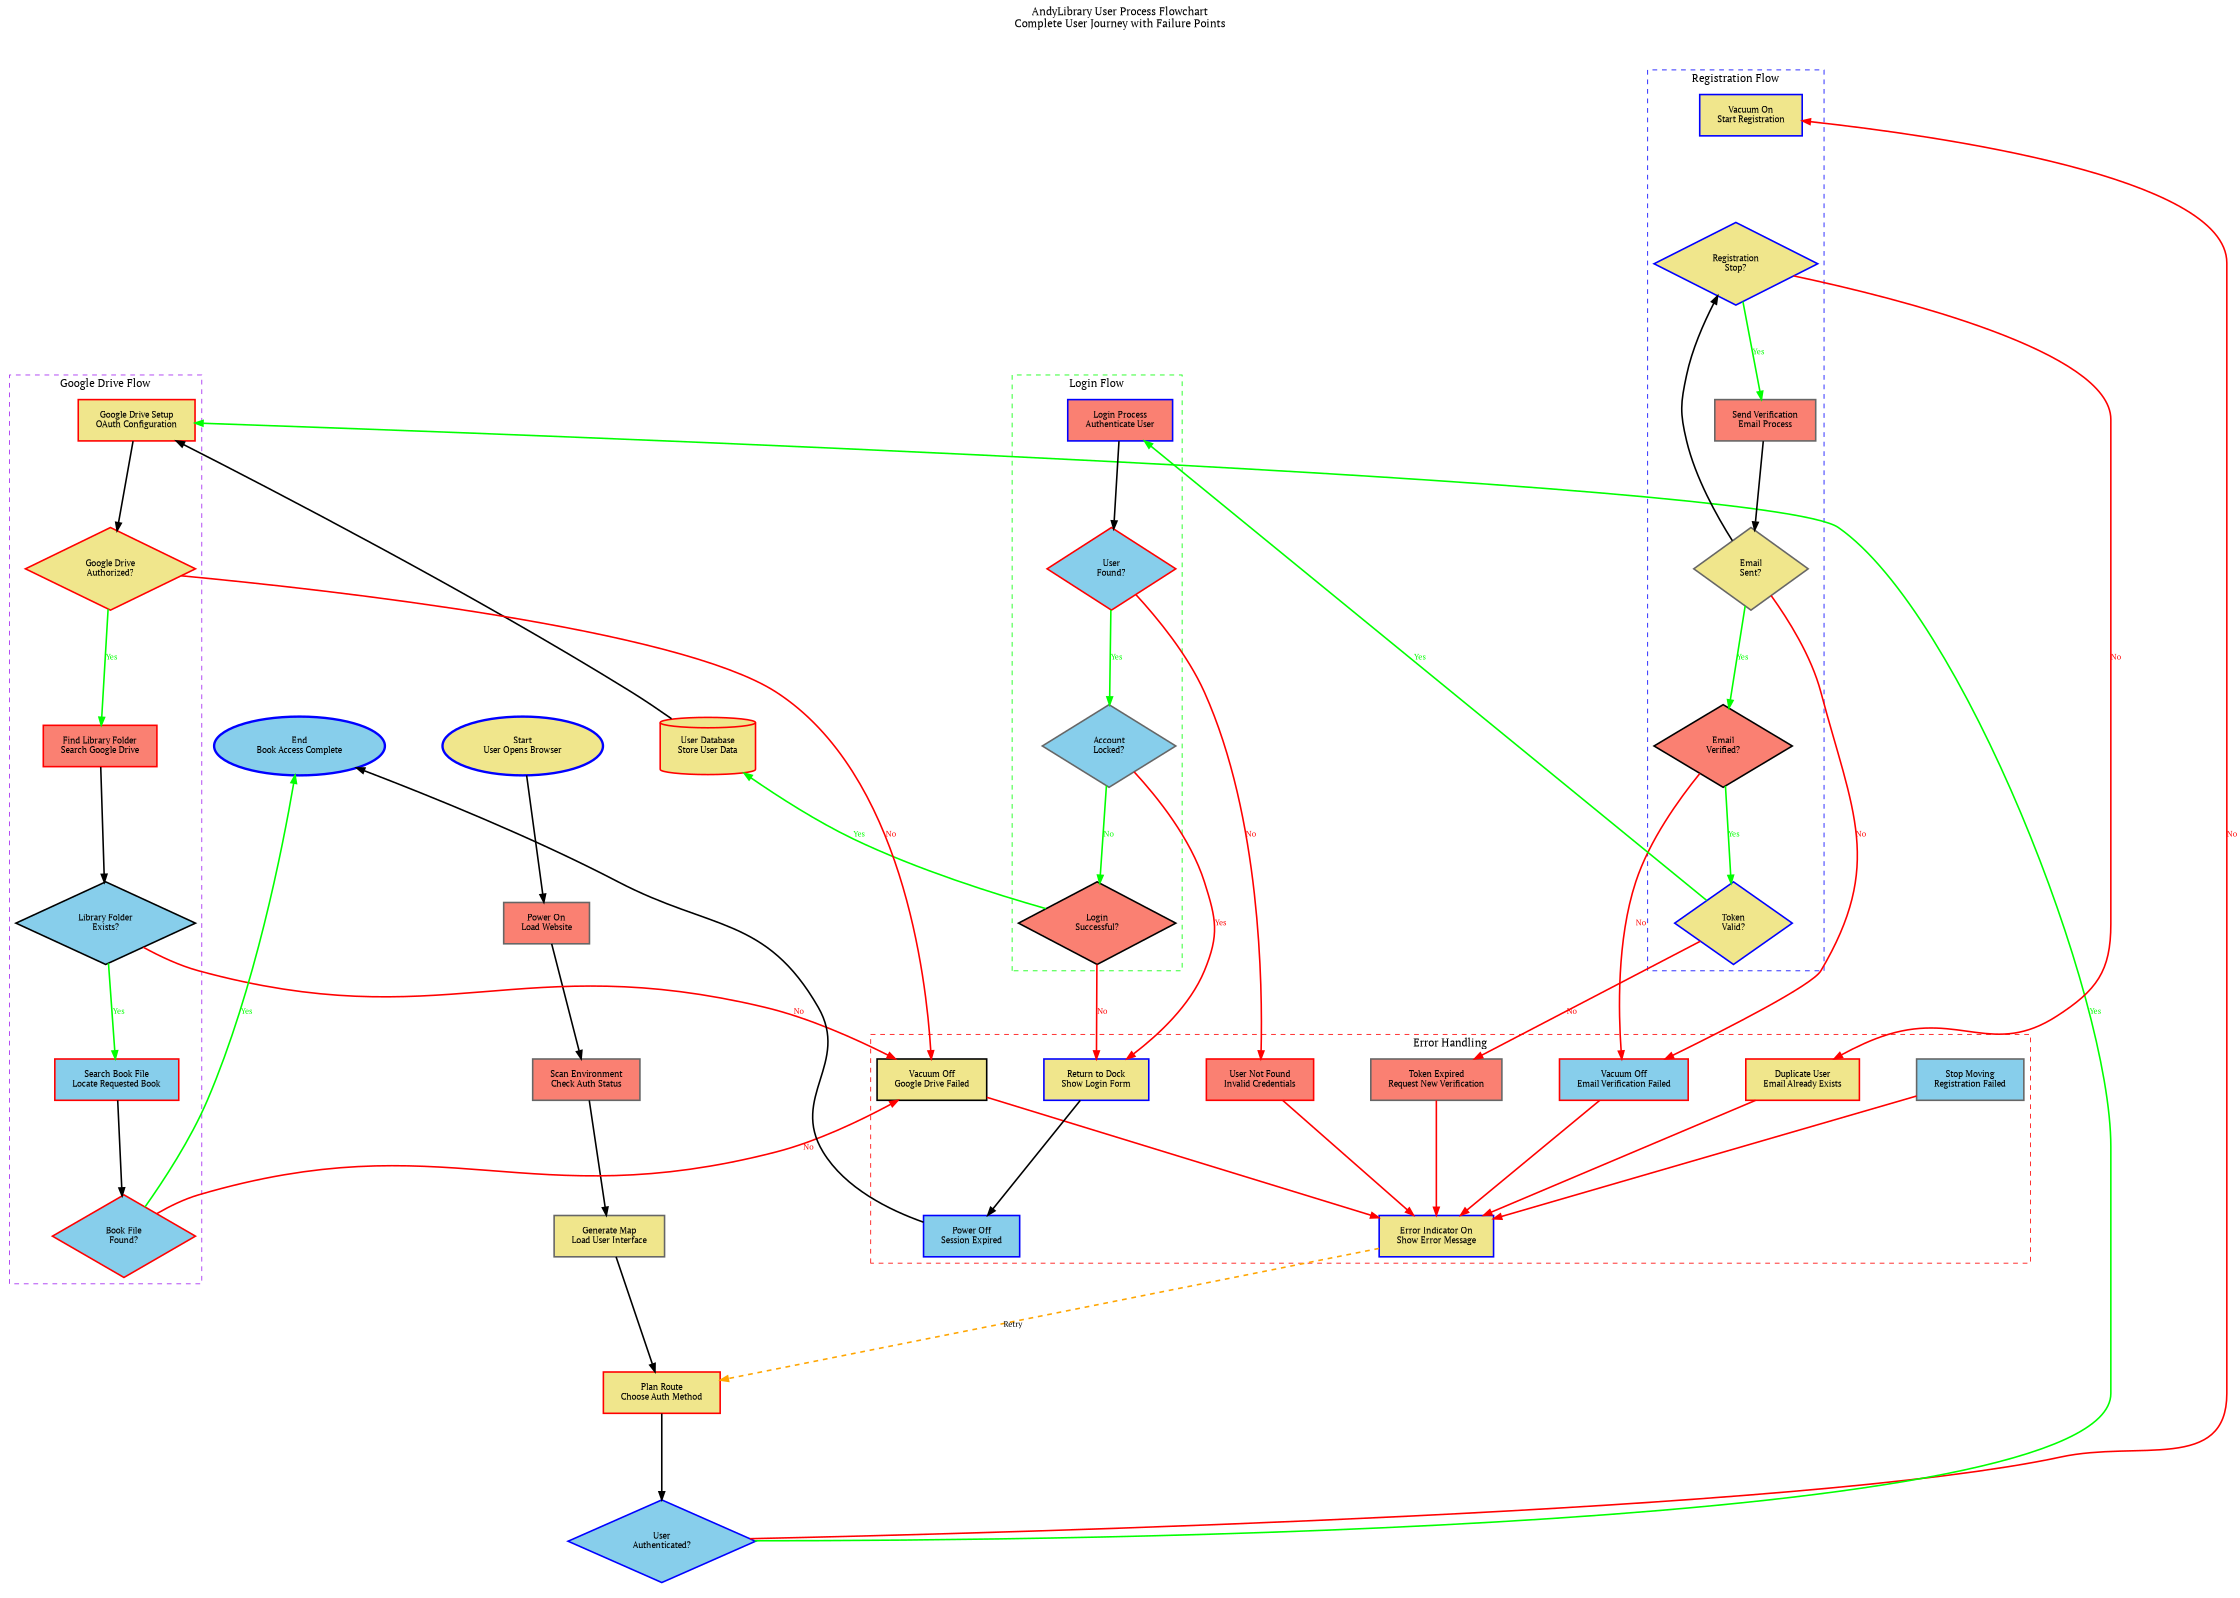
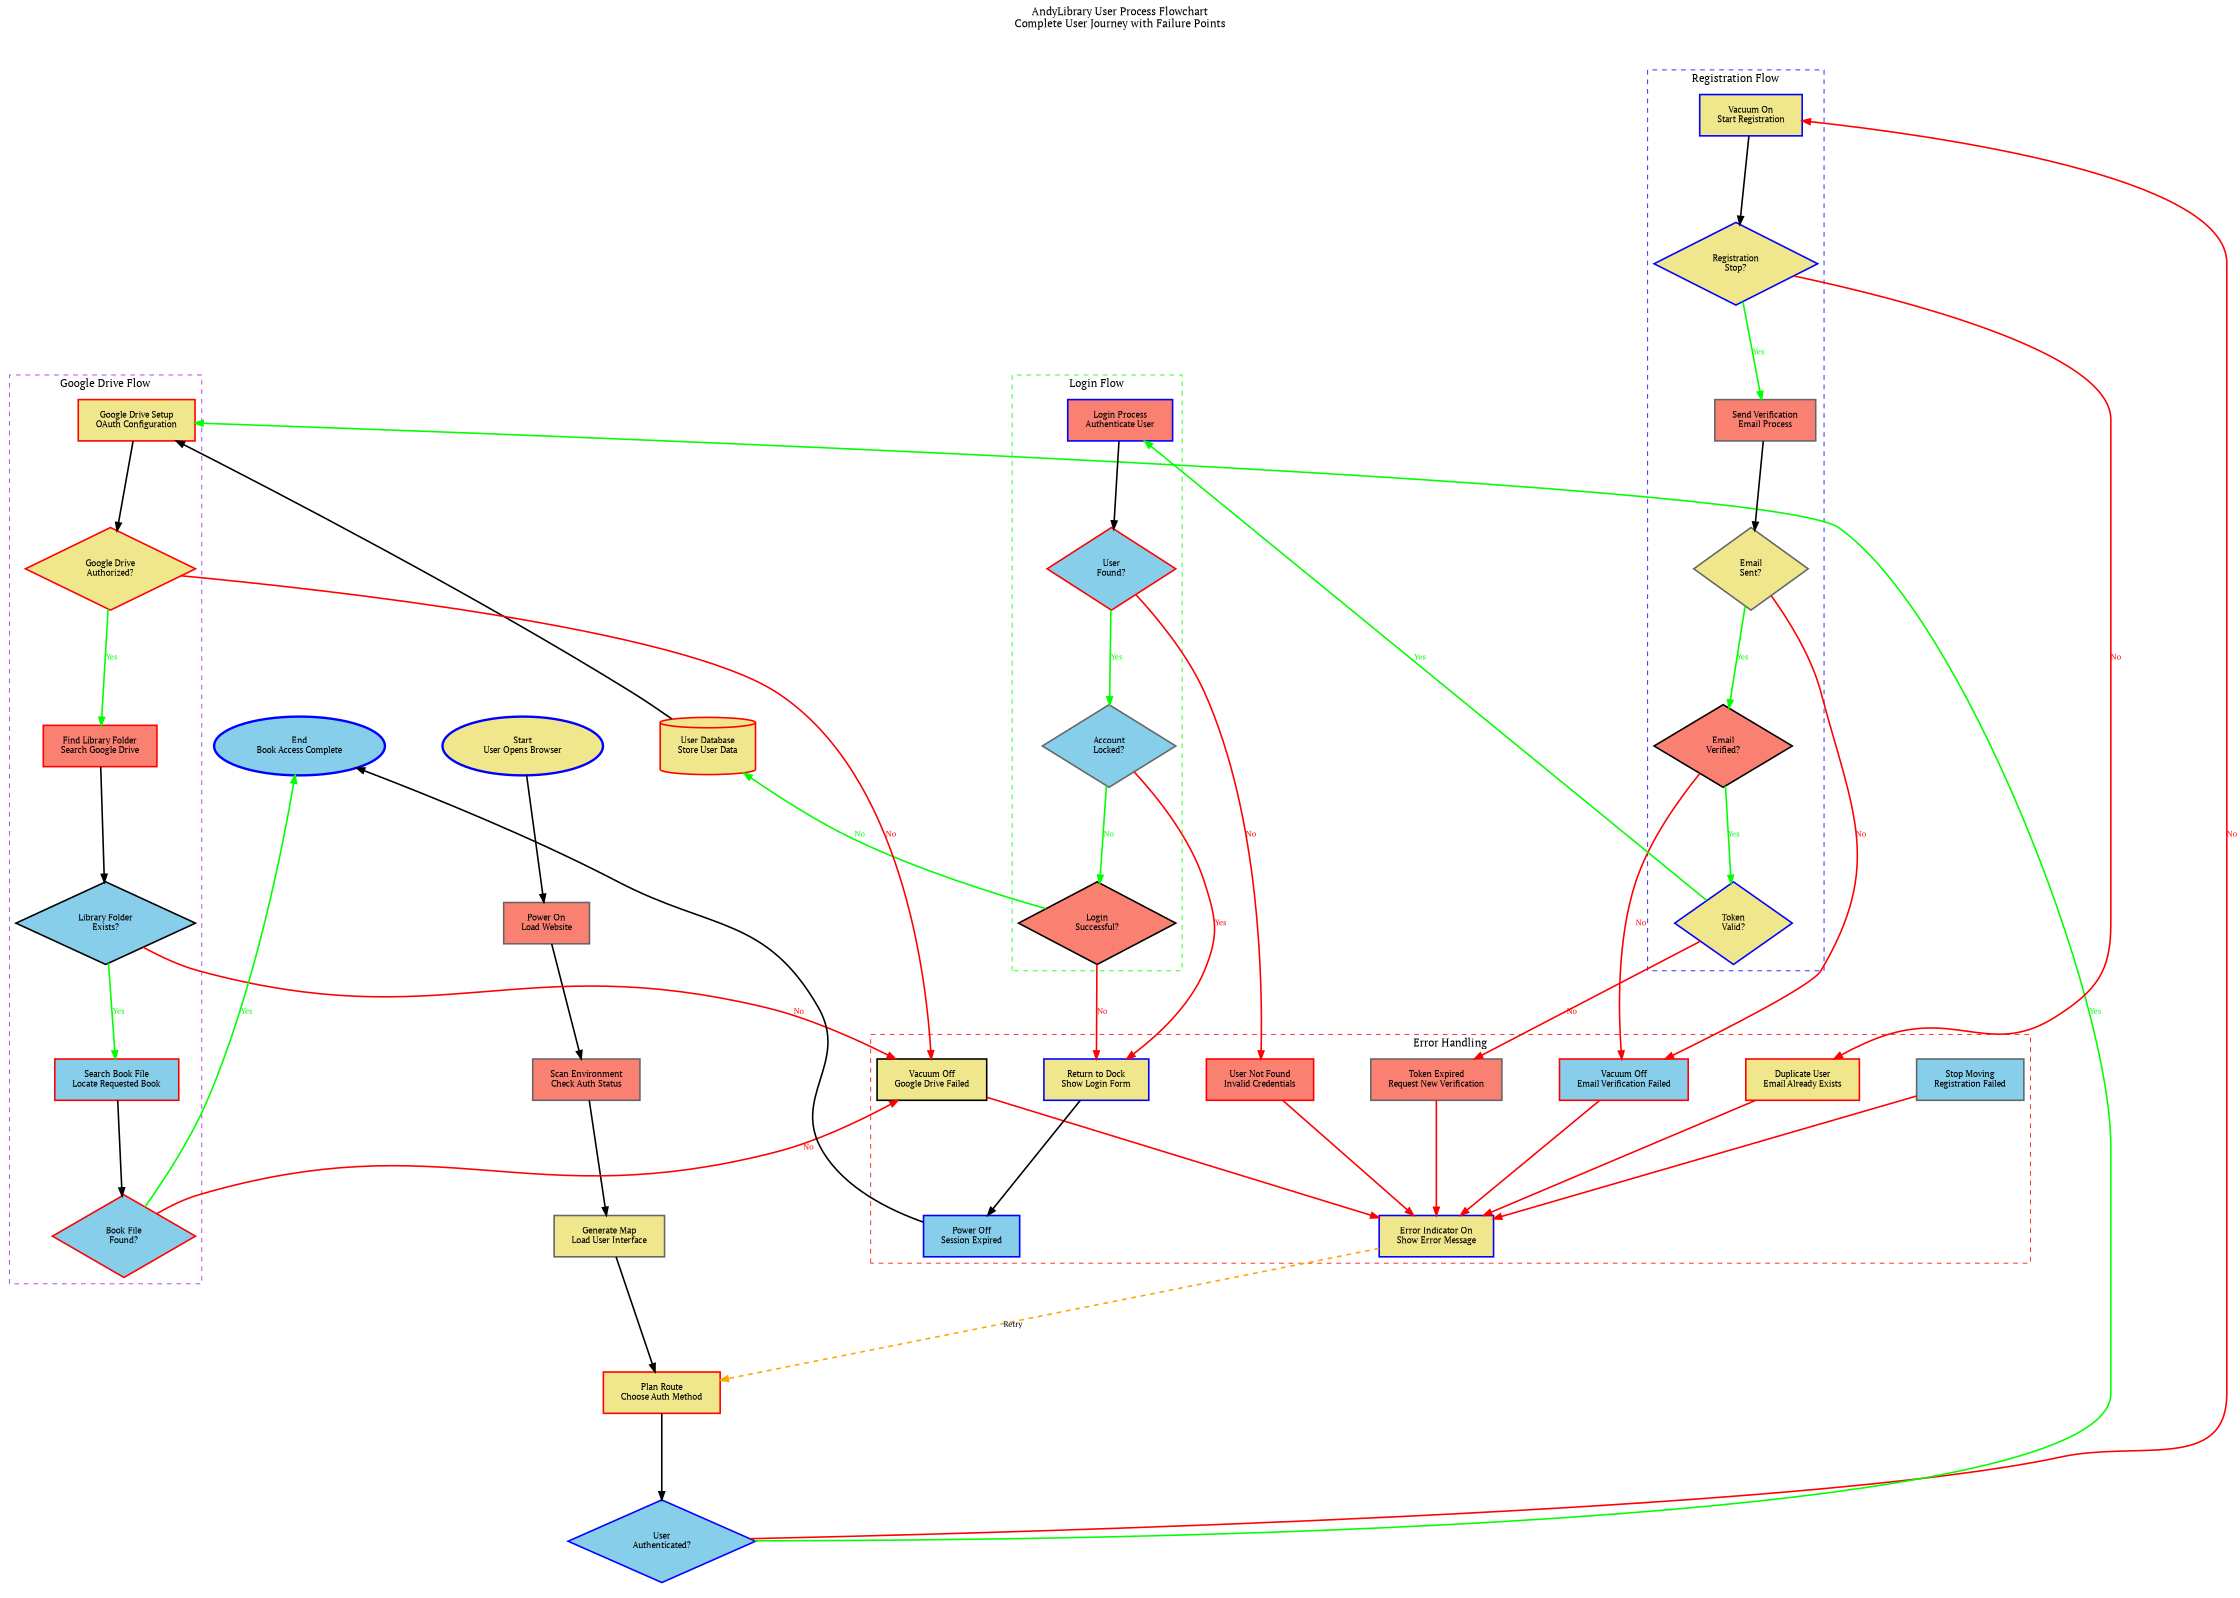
(1683, 424) -> (1745, 176)
(860, 835) -> (860, 835)
